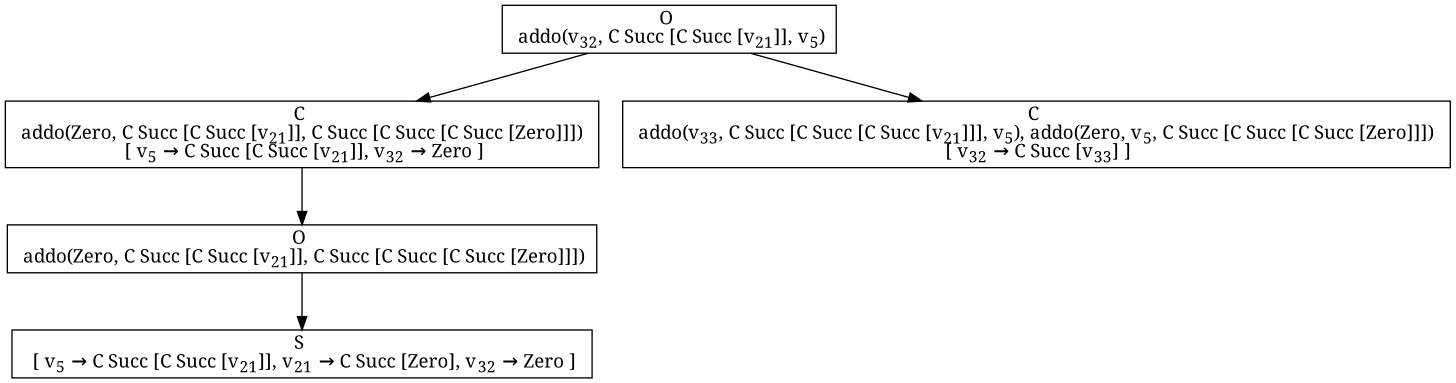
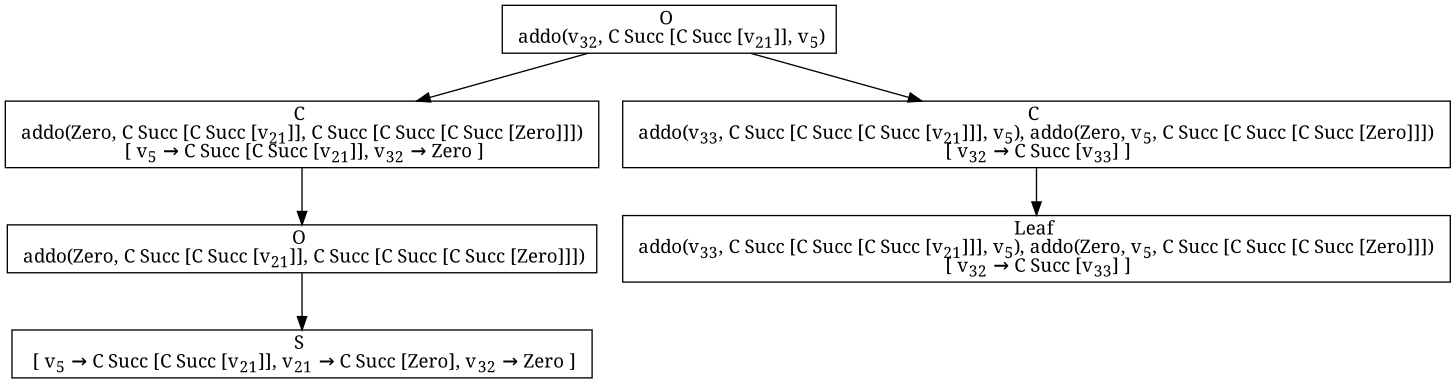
none -> (1037, 249)
